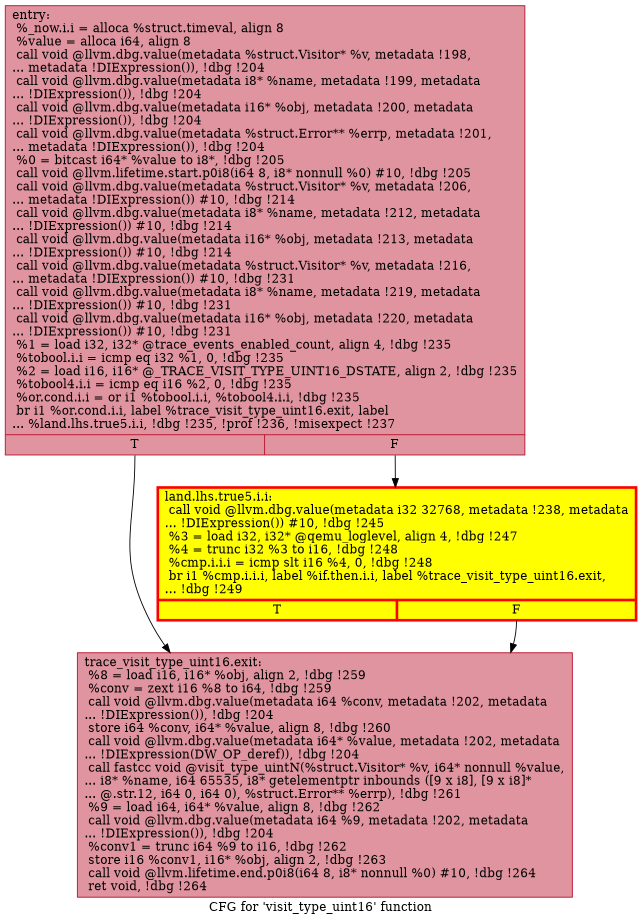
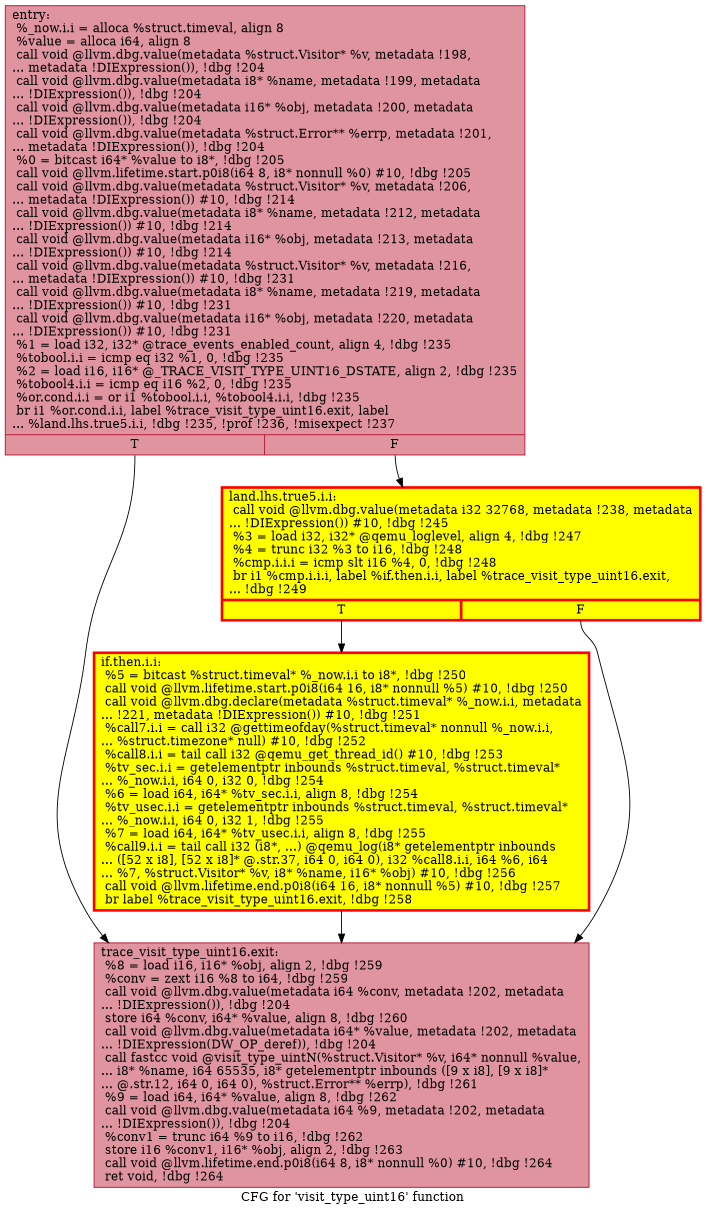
none -> (342, 782)
